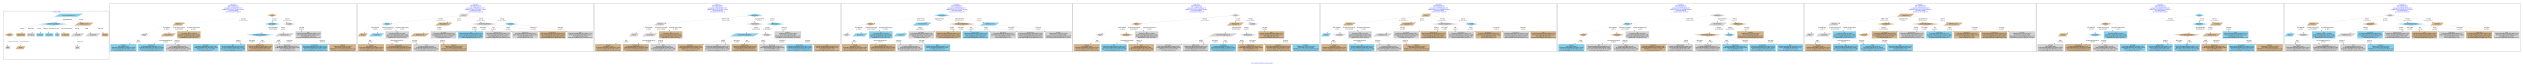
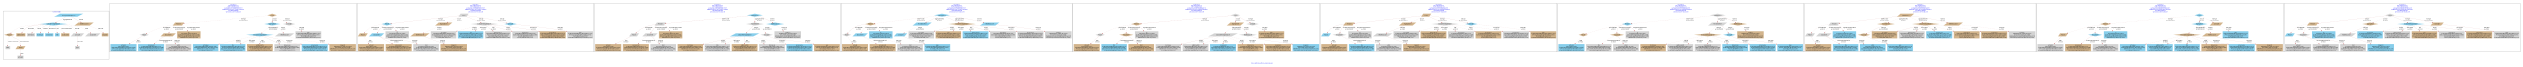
none -> (20, 57)
